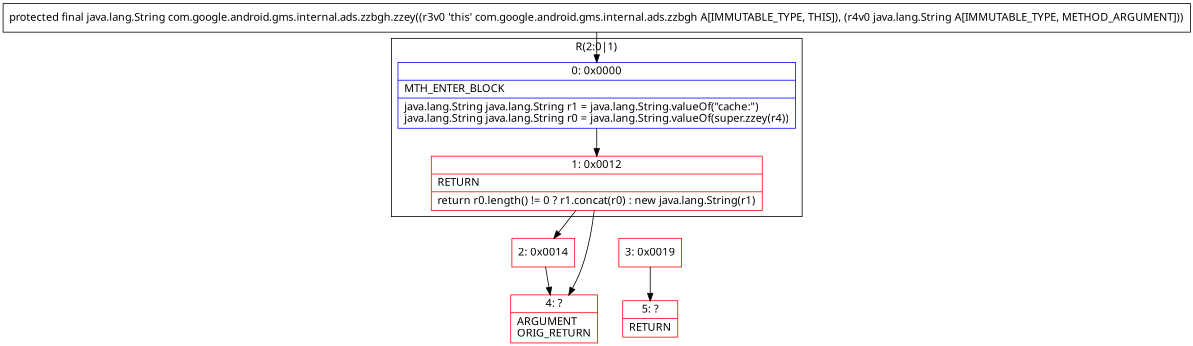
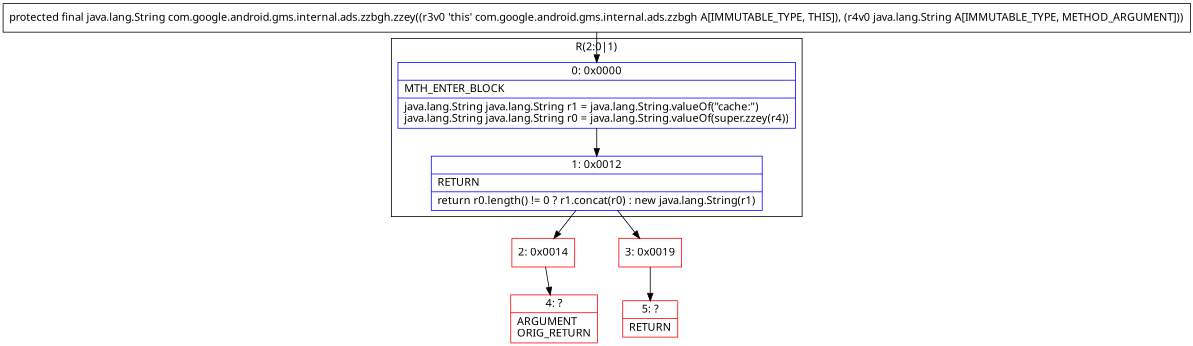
(597, 183) -> (597, 183)
(587, 250) -> (626, 222)
